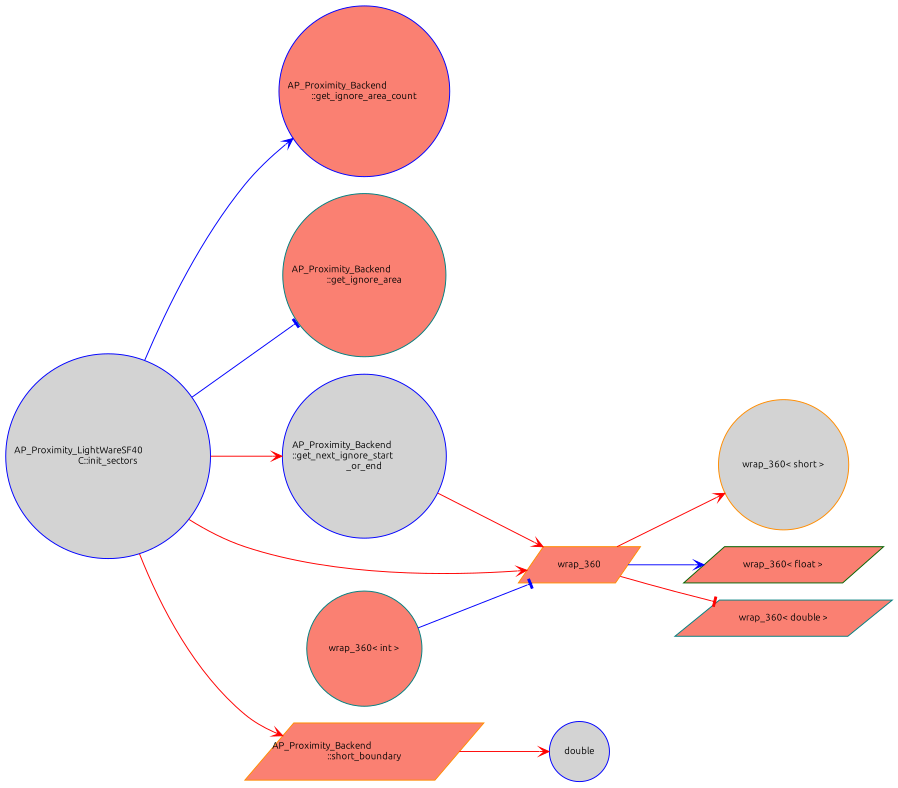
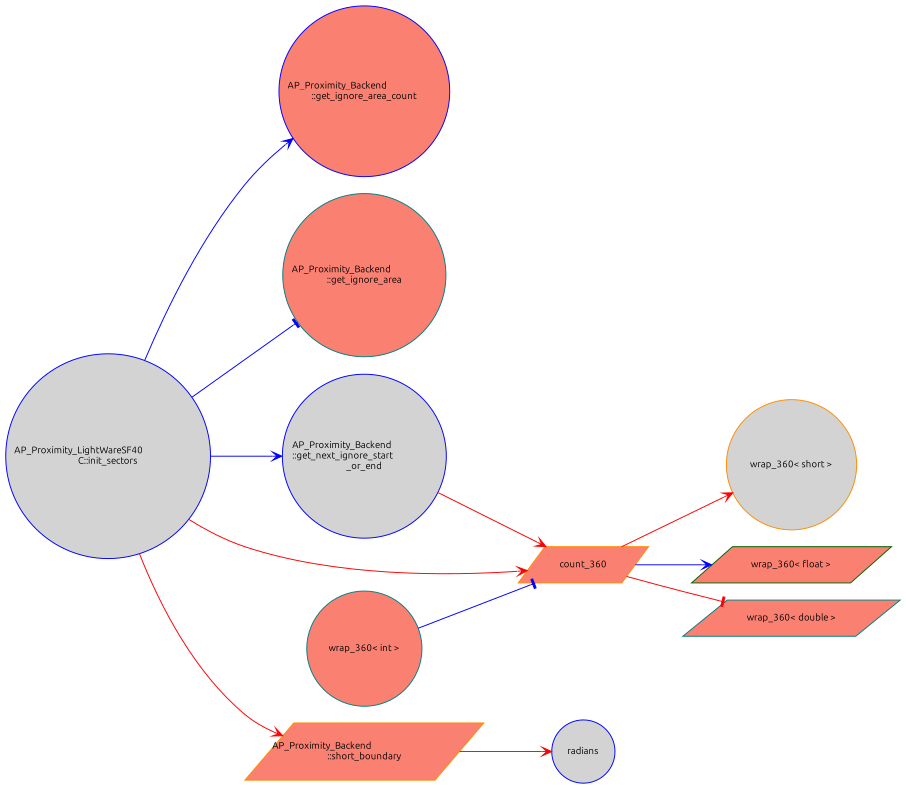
(241, 456) -> (241, 456)
(579, 565) -> (583, 565)
(579, 752) -> (583, 752)
